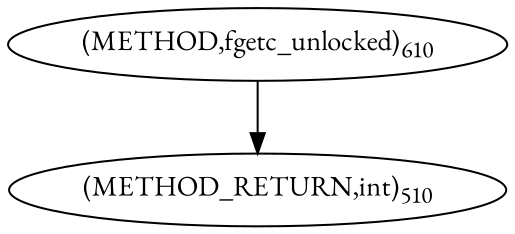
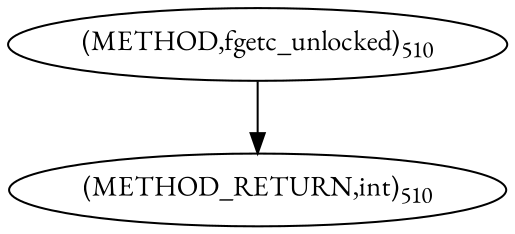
(417, 41) -> (417, 41)
